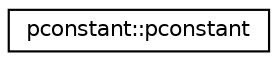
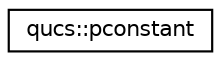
(139, 31) -> (110, 31)
